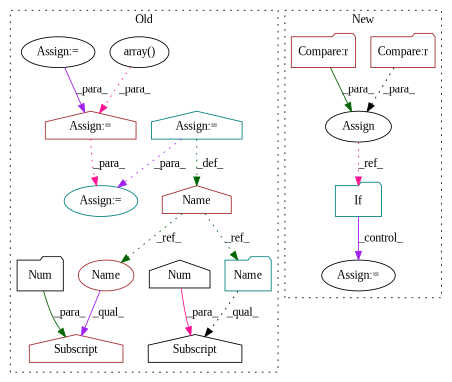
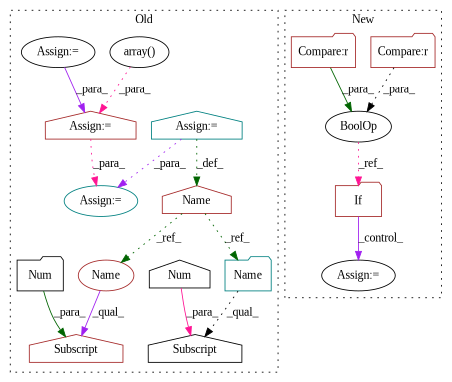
(358, 127) -> (358, 127)
(358, 201) -> (358, 201)
